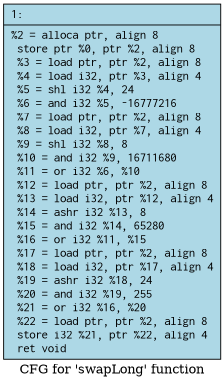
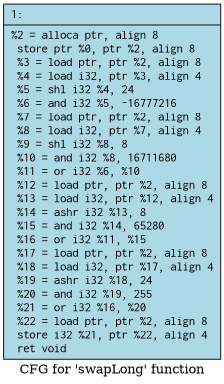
(94, 158) -> (94, 158)
